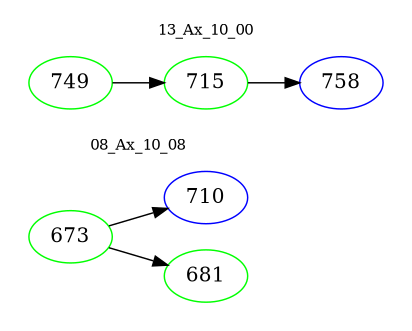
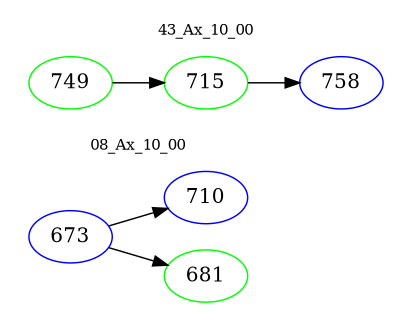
(206, 31) -> (206, 31)
(138, 146) -> (138, 146)
(71, 237) -> (71, 237)
